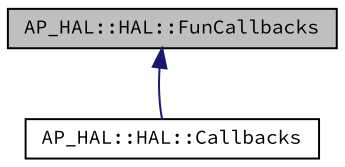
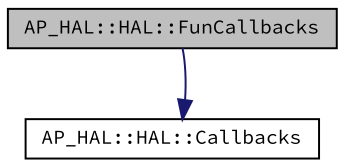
(159, 94) -> (185, 74)
